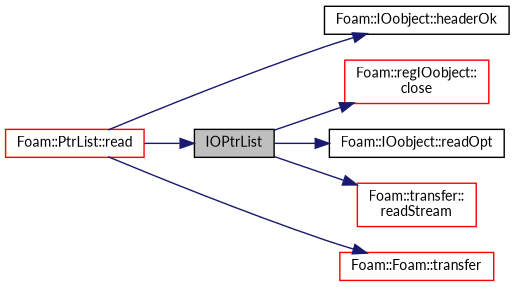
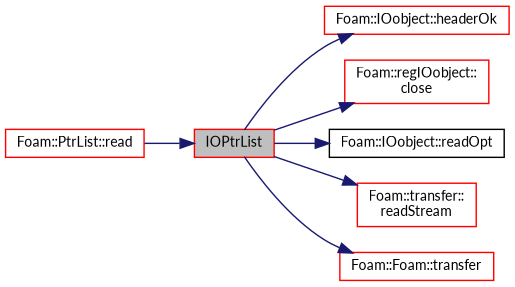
(417, 20) -> (417, 20)
(230, 81) -> (286, 78)
(234, 143) -> (234, 143)
(230, 205) -> (286, 208)
